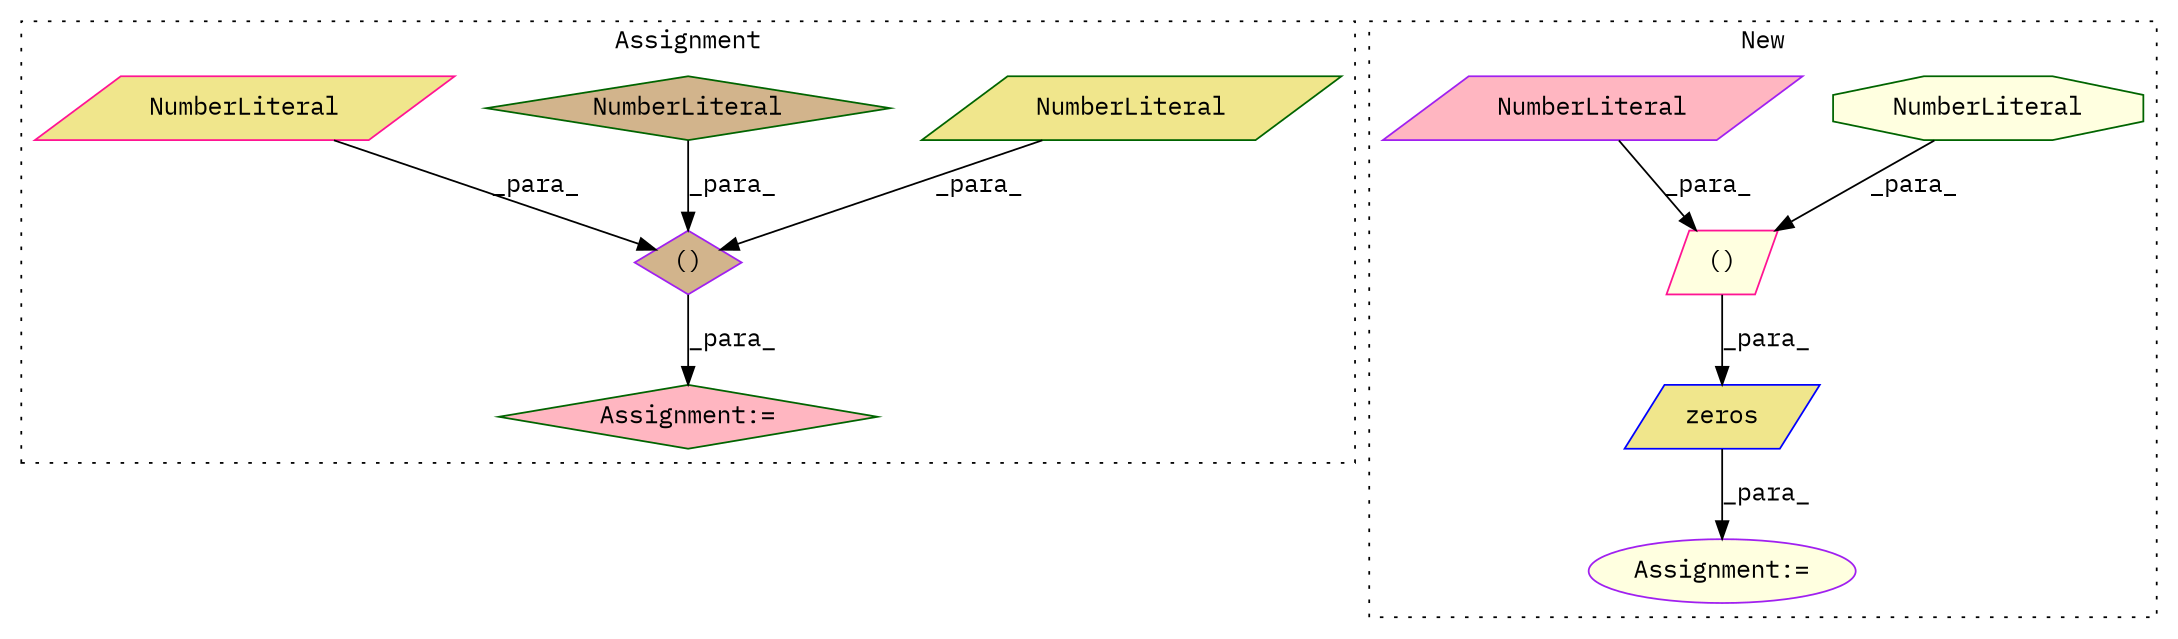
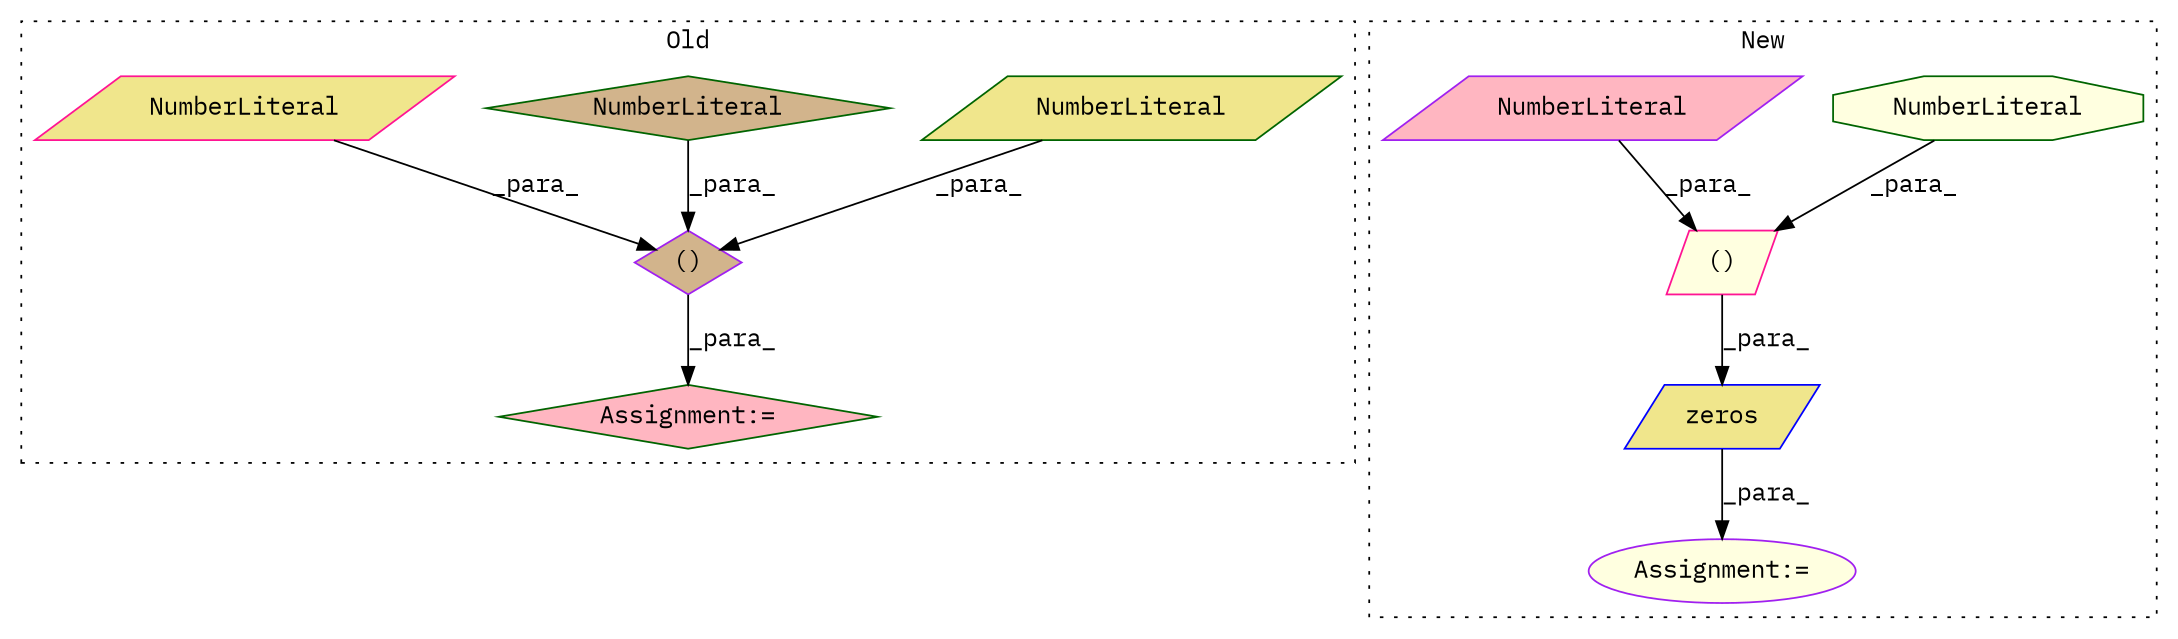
(688, 42) -> (688, 42)
